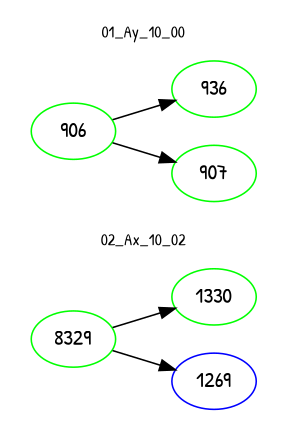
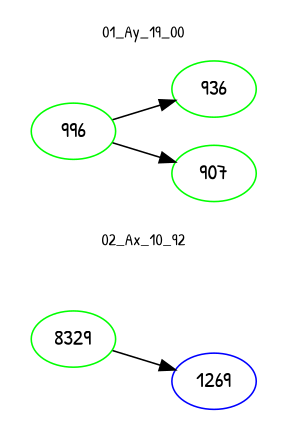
(144, 34) -> (144, 34)
(73, 131) -> (73, 131)
(144, 241) -> (144, 241)
(214, 297) -> none
